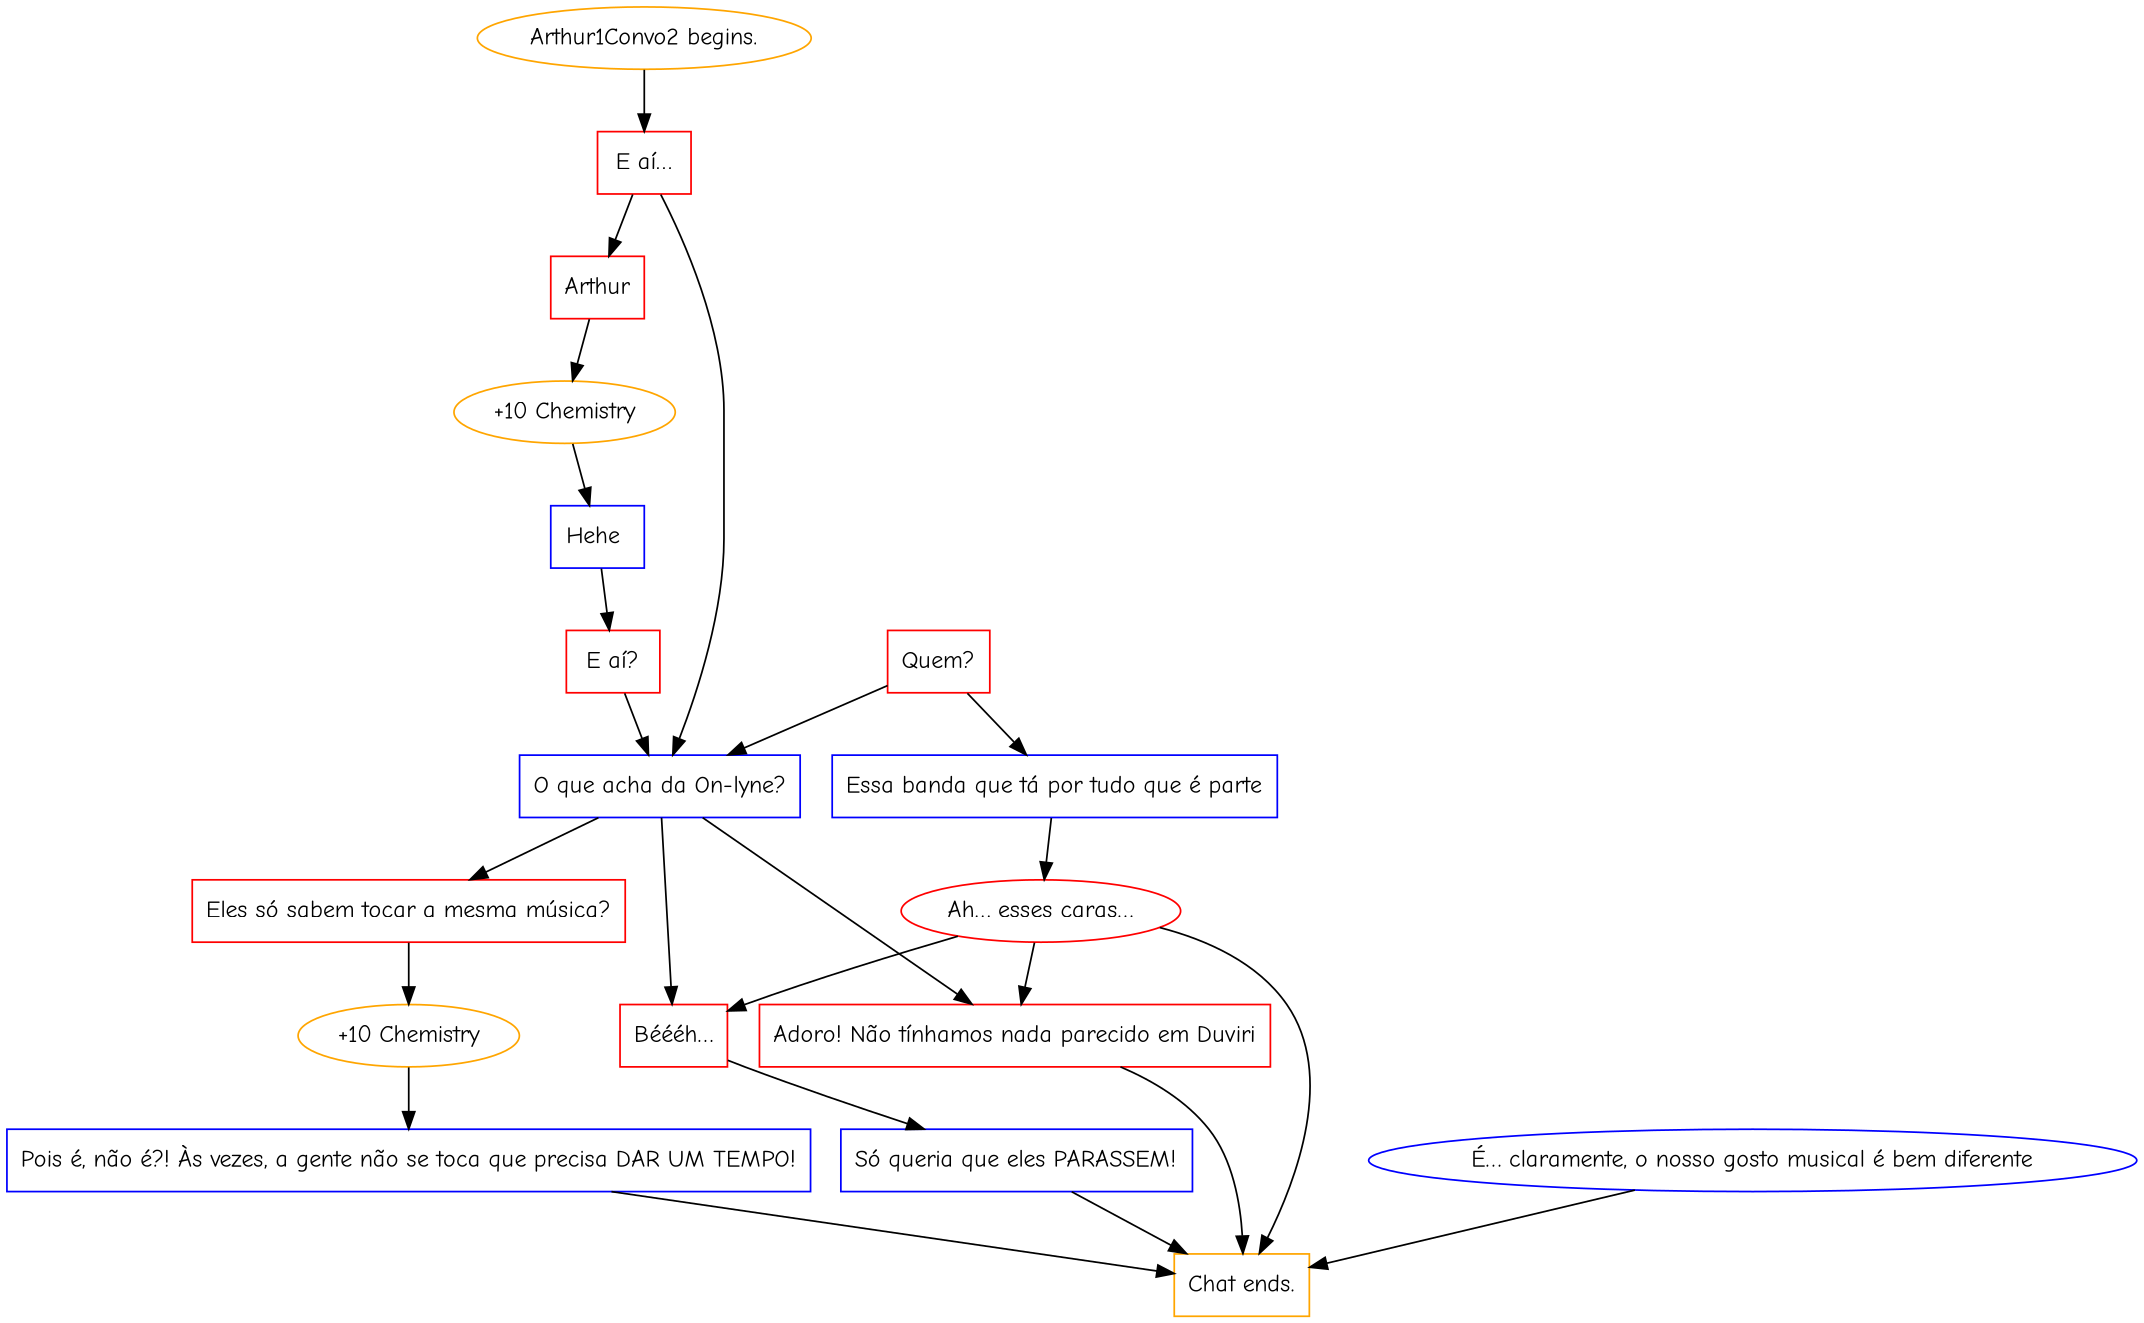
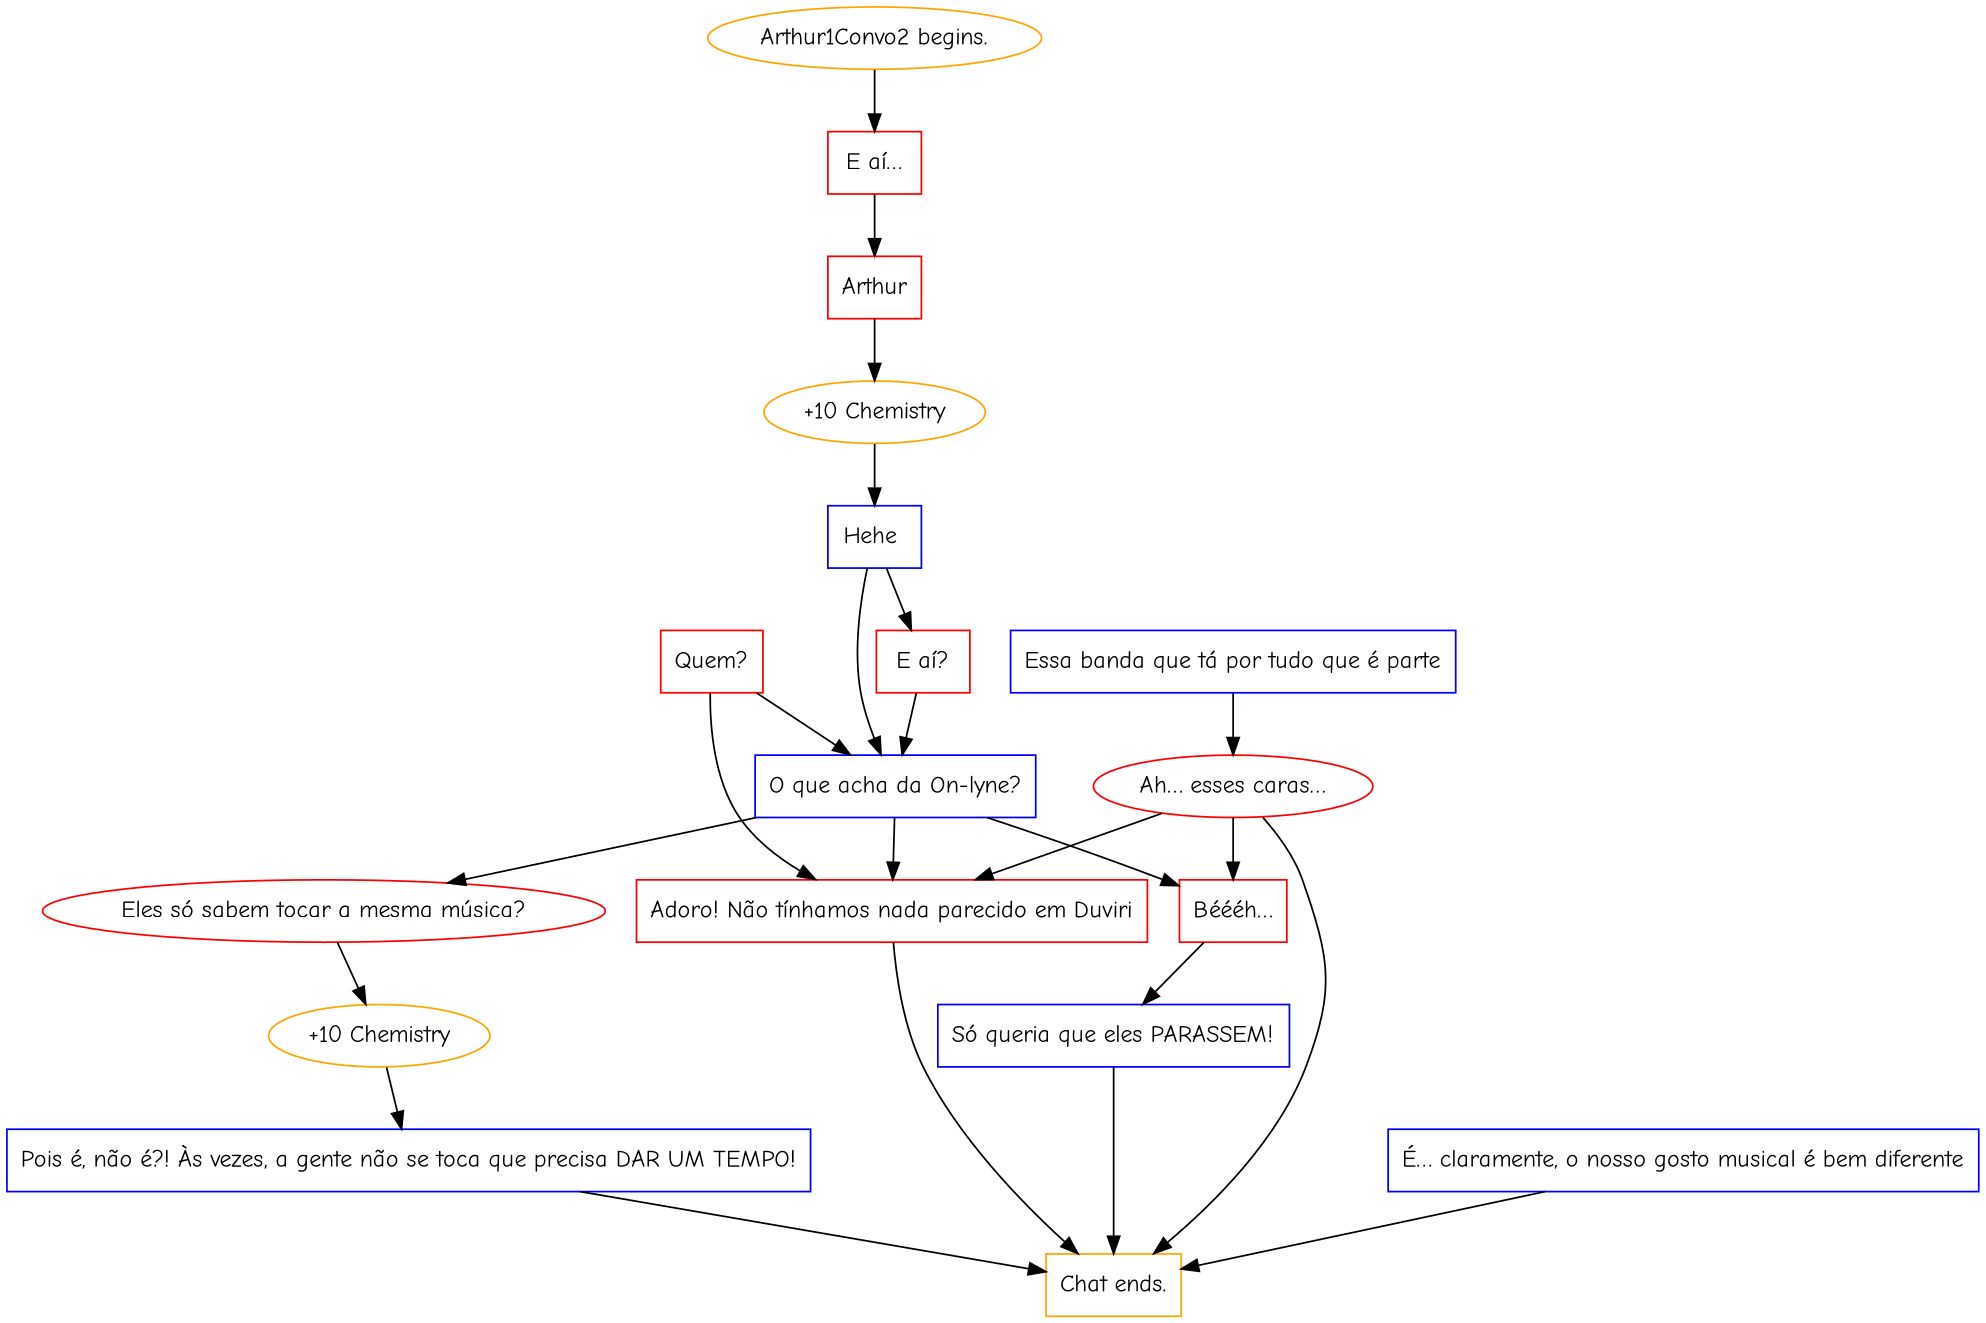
(724, 464) -> (858, 654)
(991, 718) -> (728, 796)
(409, 911) -> (324, 911)
(1753, 1160) -> (1683, 1160)
